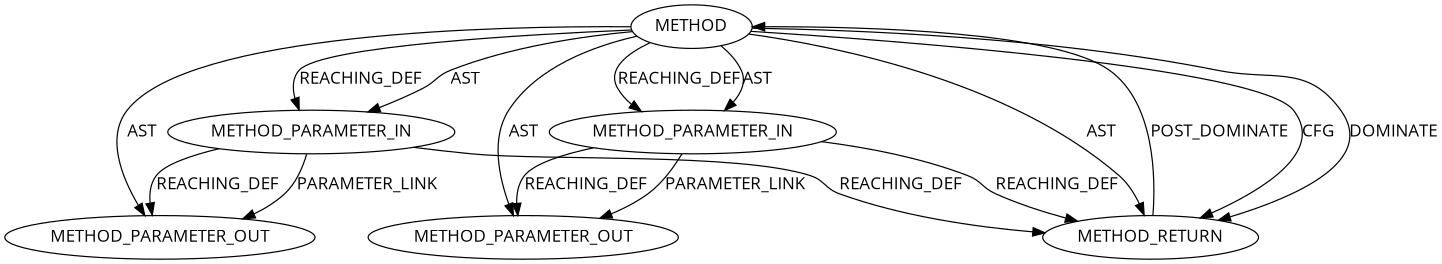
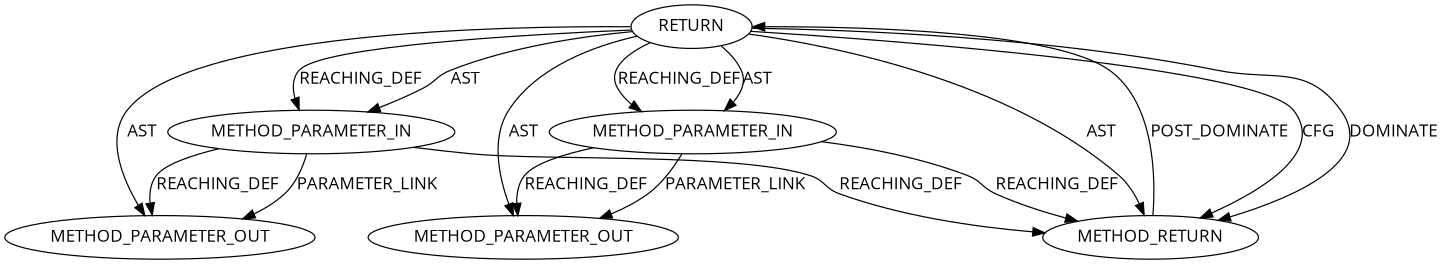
(692, 27) -> (692, 27)
